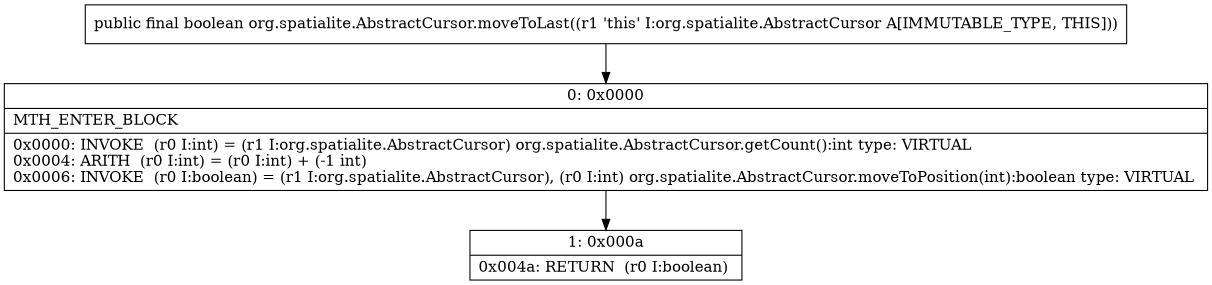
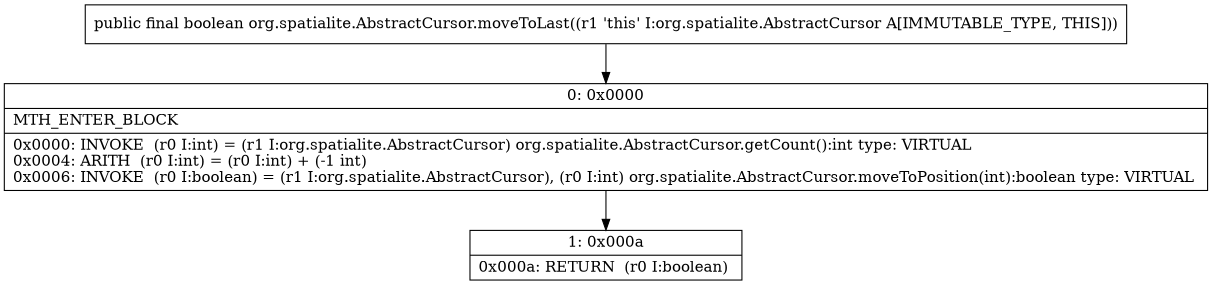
(606, 267) -> (606, 267)
